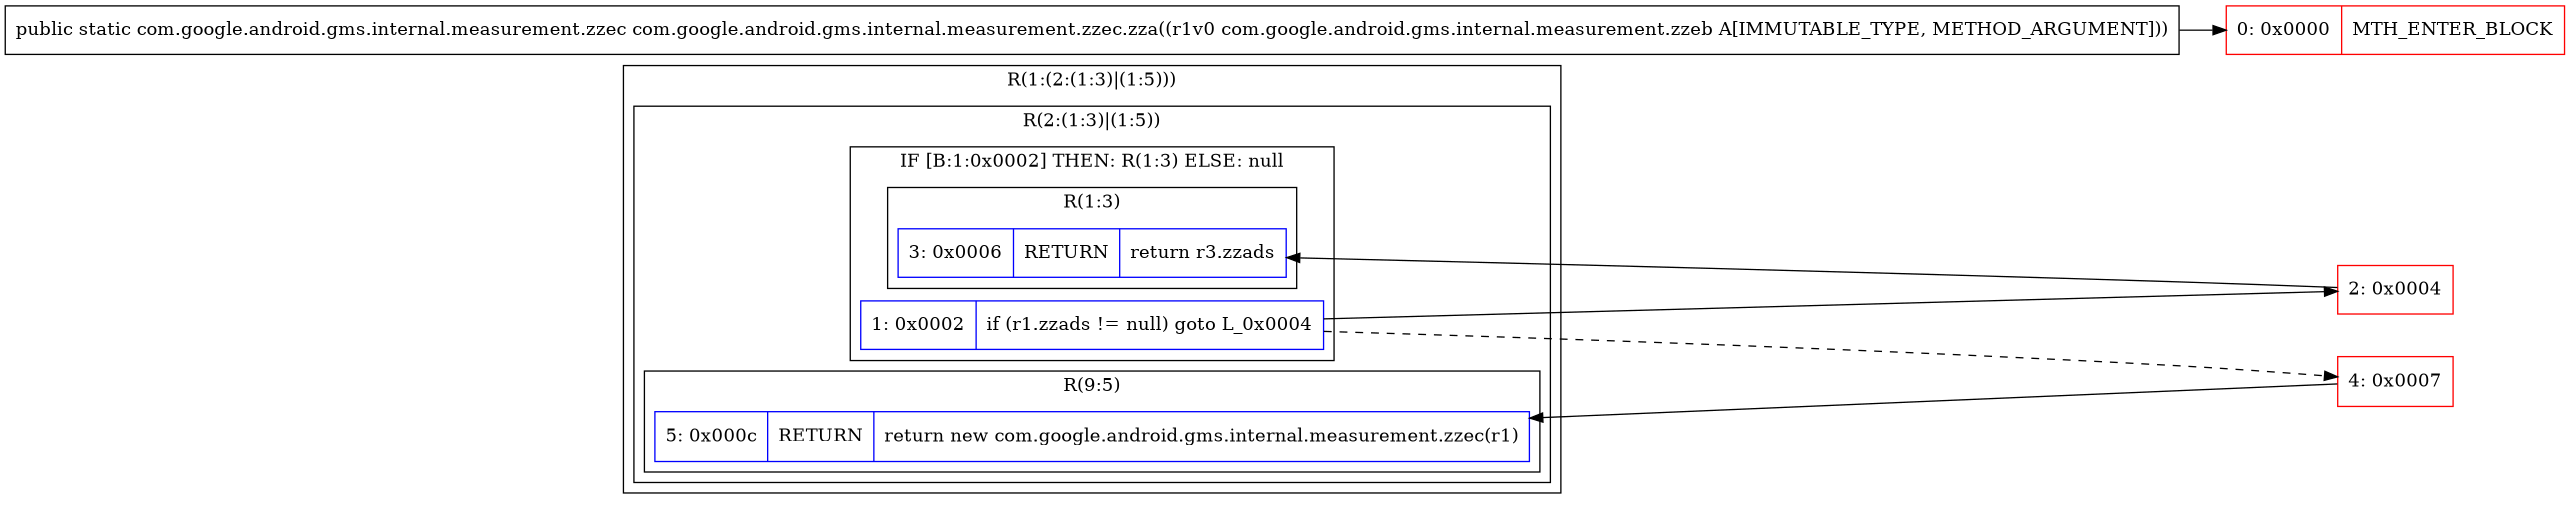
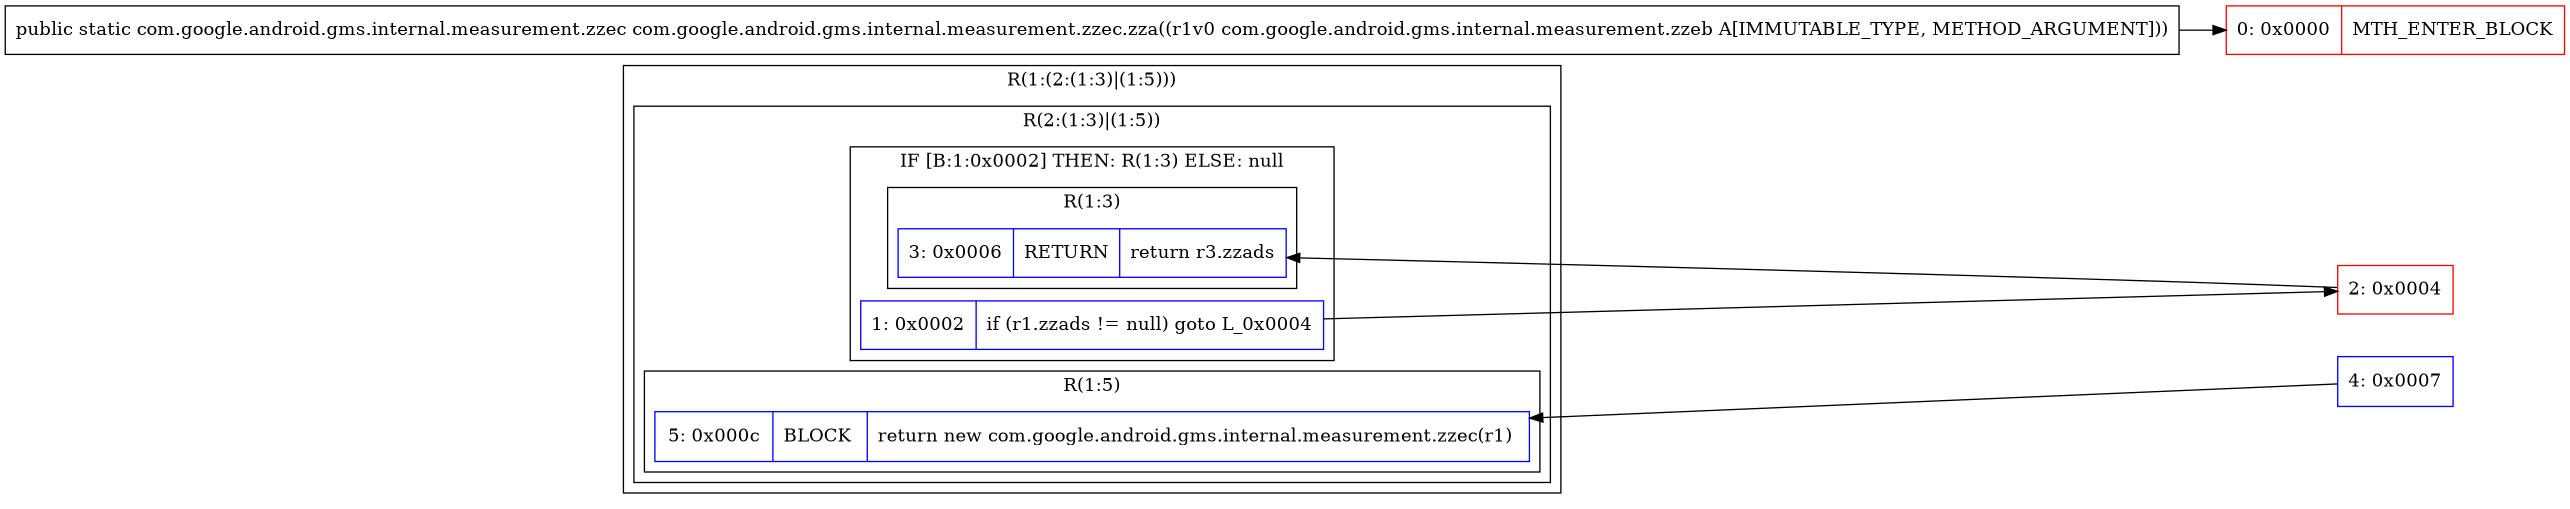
(1824, 349) -> none
(2395, 382) -> (2395, 382)
(1092, 386) -> (1092, 386)
(821, 436) -> (817, 436)
